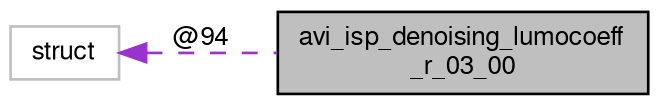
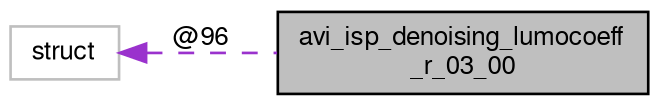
(198, 38) -> (198, 38)
